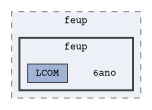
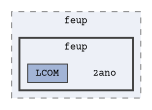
(105, 73) -> (105, 73)
